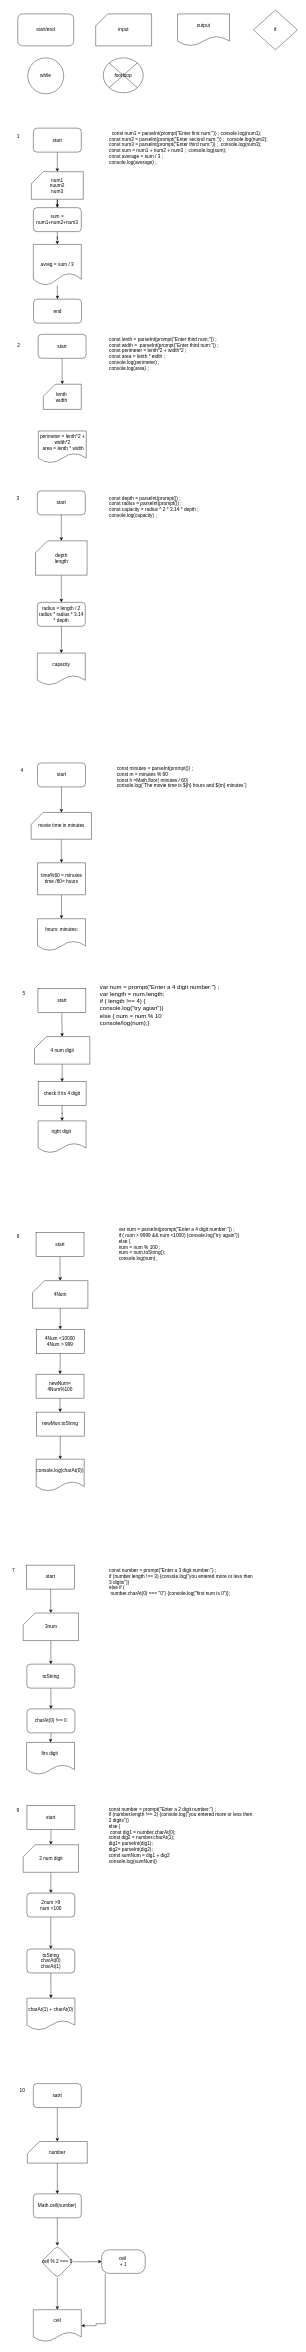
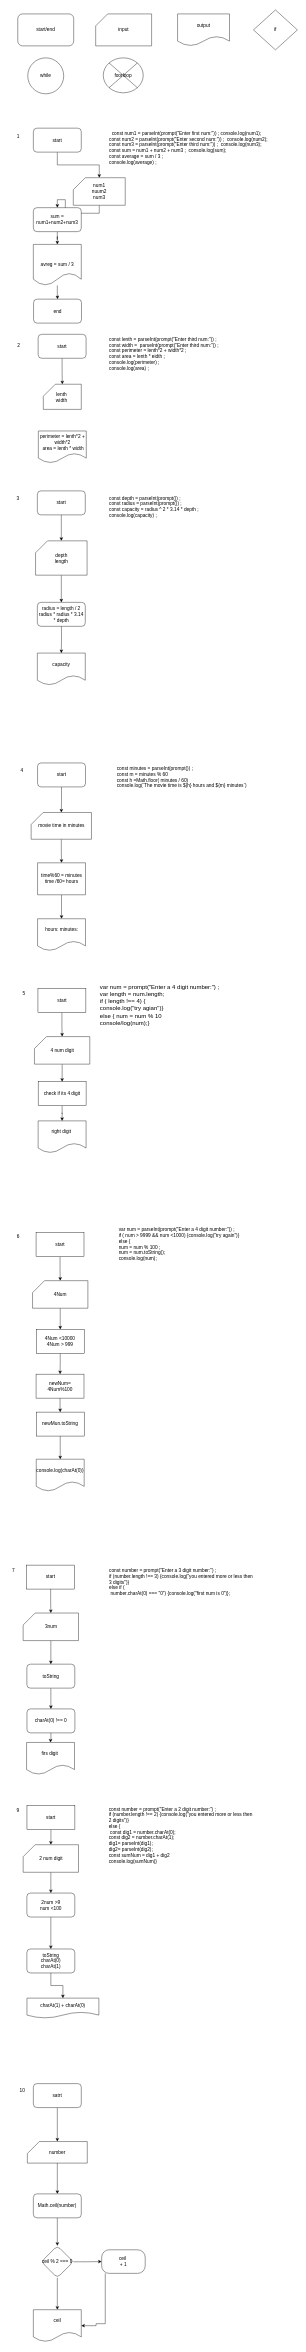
(57, 184) -> (99, 190)
(51, 2015) -> (63, 2009)
